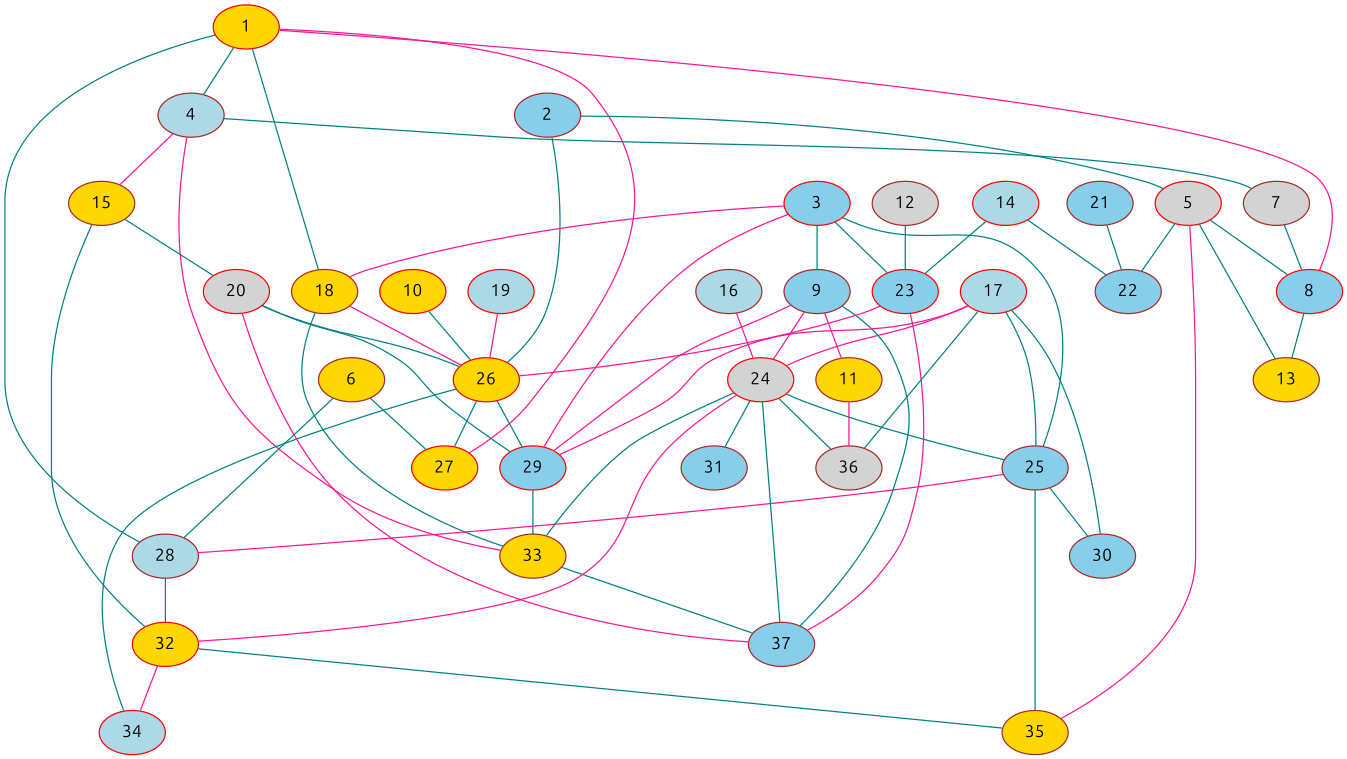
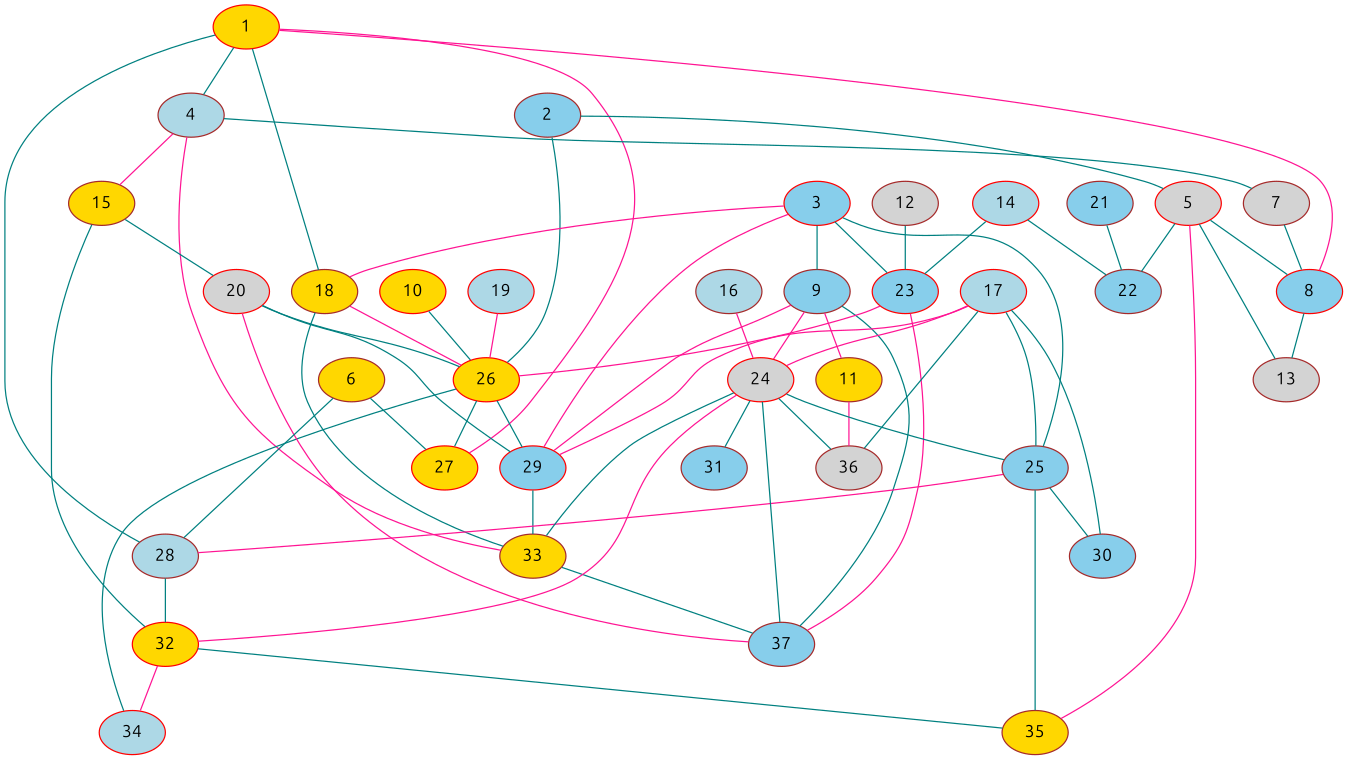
(1286, 380) -> (1286, 380)
